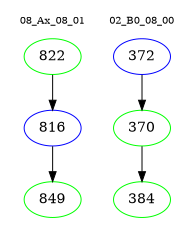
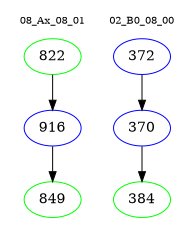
(53, 128) -> (53, 128)
(142, 128) -> (142, 128)
